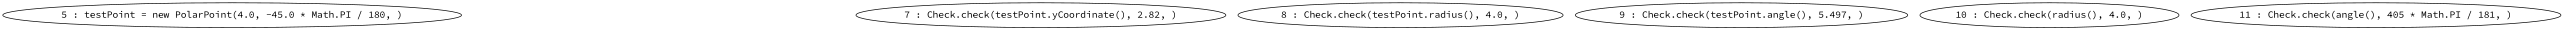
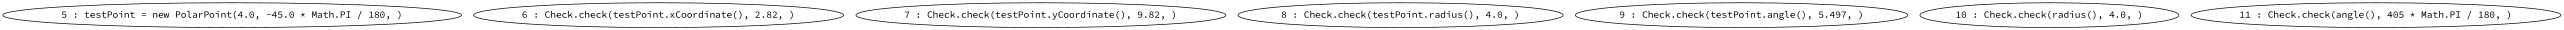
none -> (659, 15)
(1041, 15) -> (1041, 15)
(2376, 15) -> (2376, 15)
